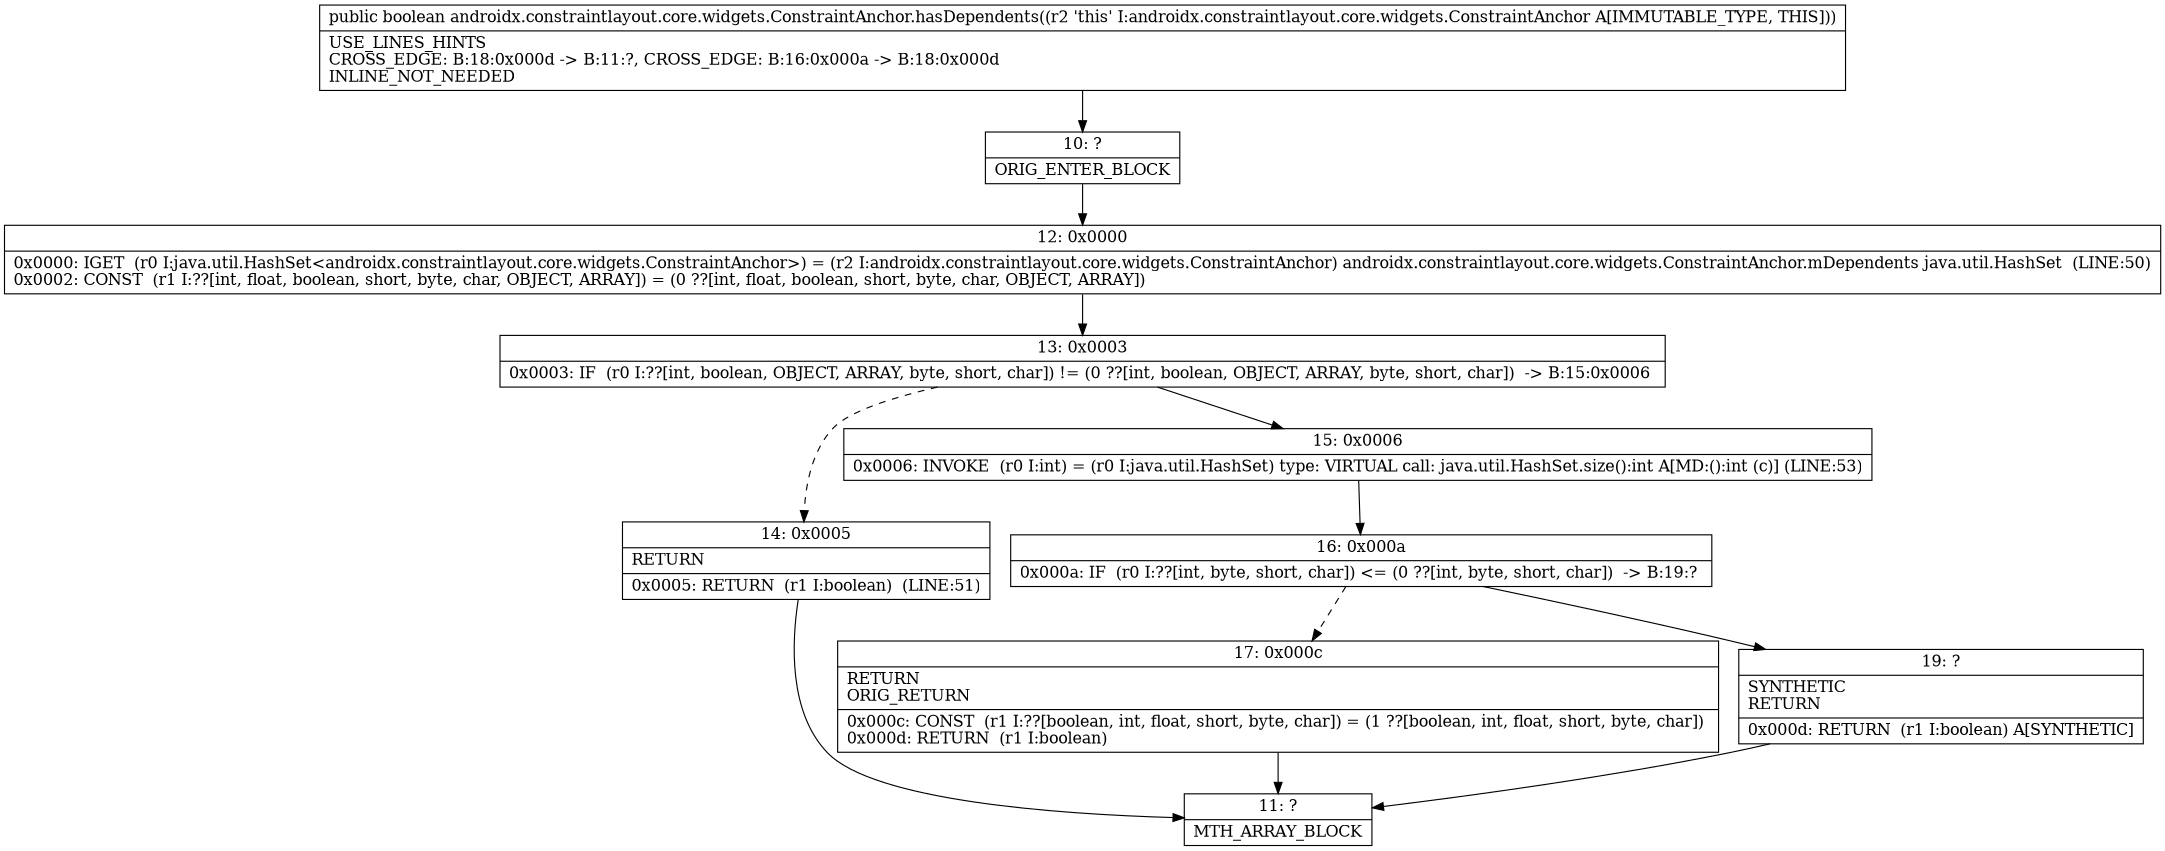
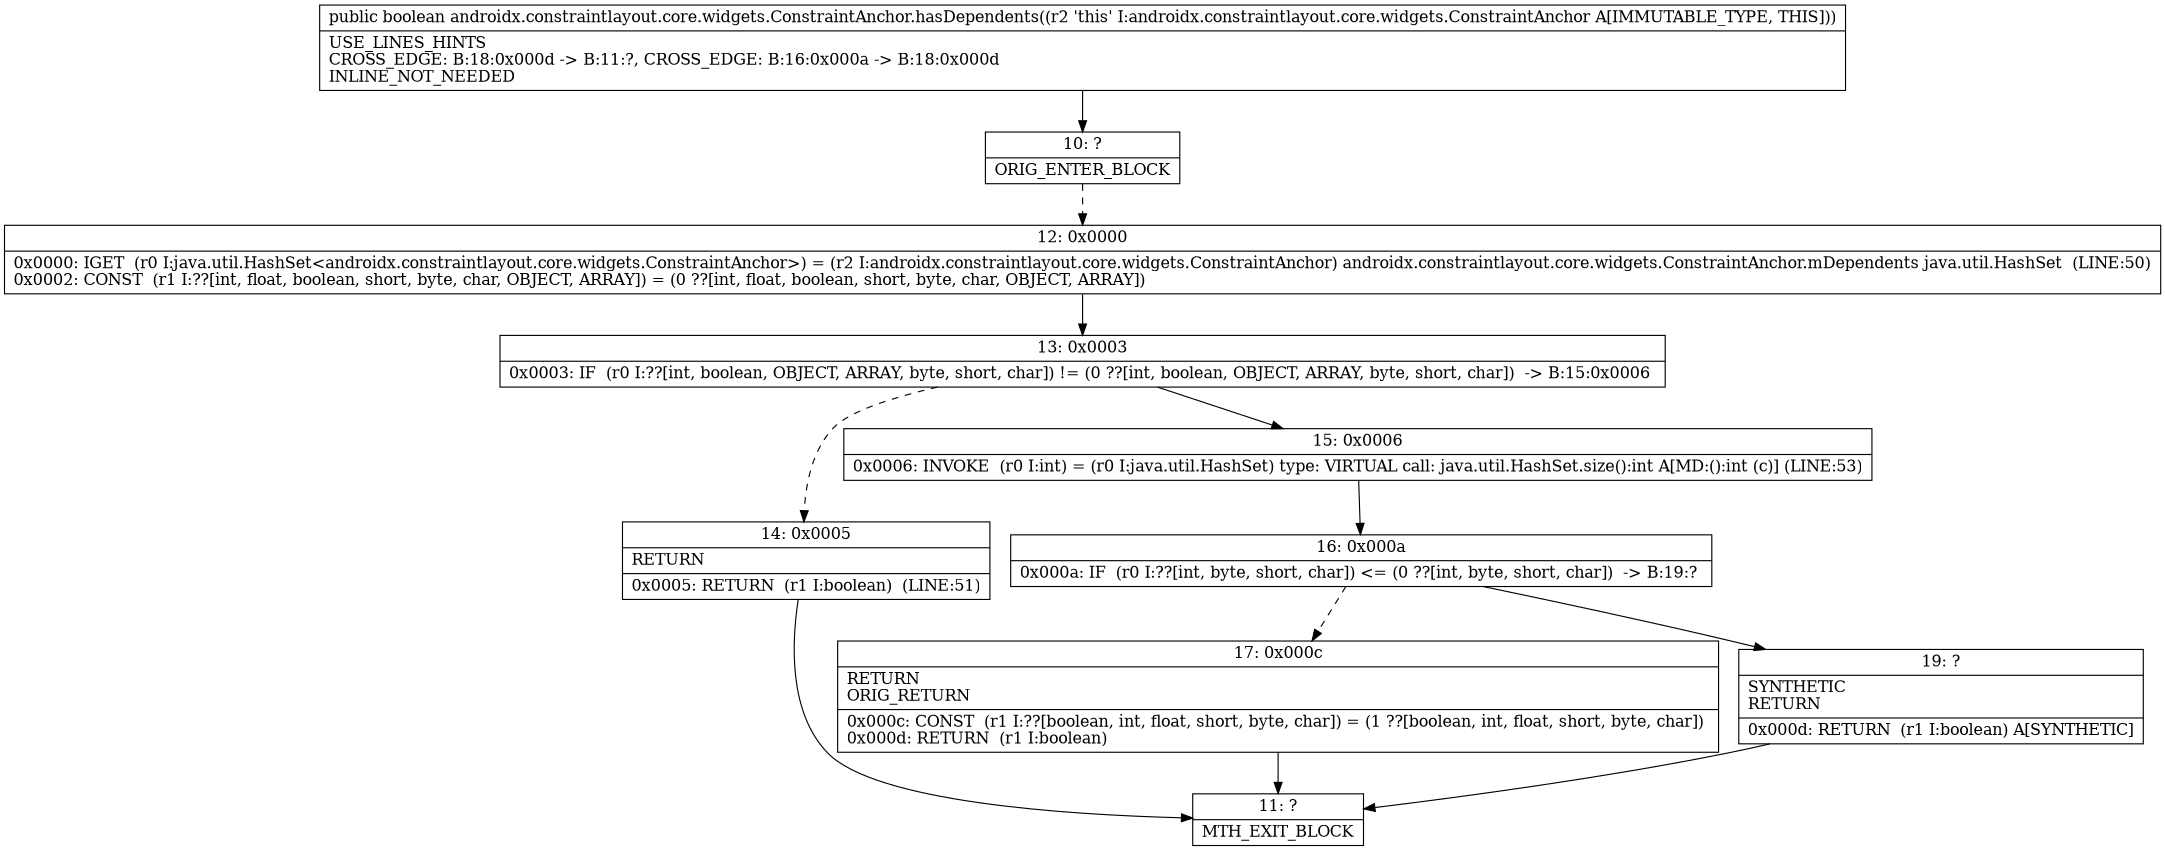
(1083, 199) -> (1083, 199)
(1278, 832) -> (1278, 832)
